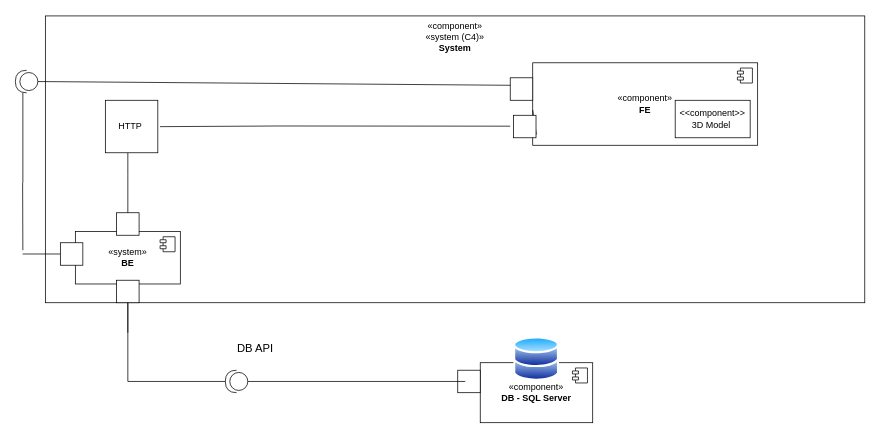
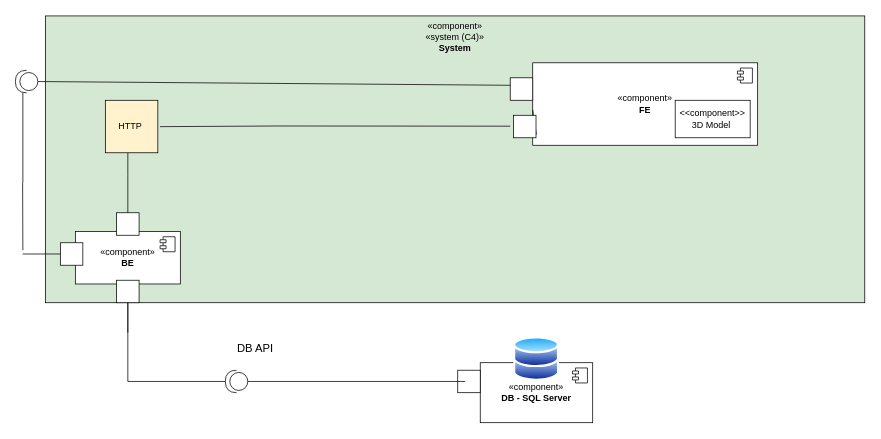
(132, 126) -> (132, 126)
(455, 159) -> (455, 159)
(128, 258) -> (128, 258)
